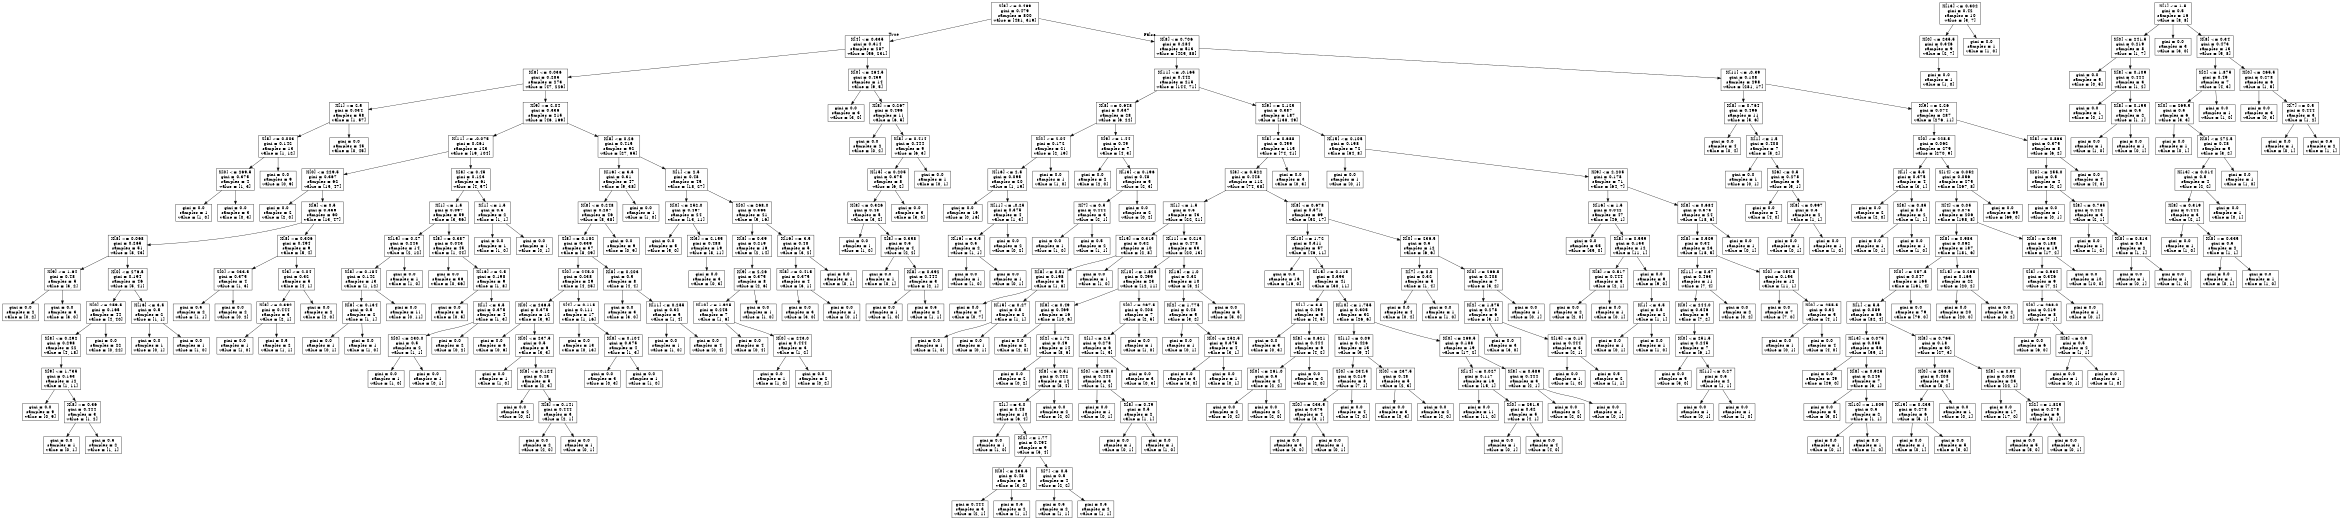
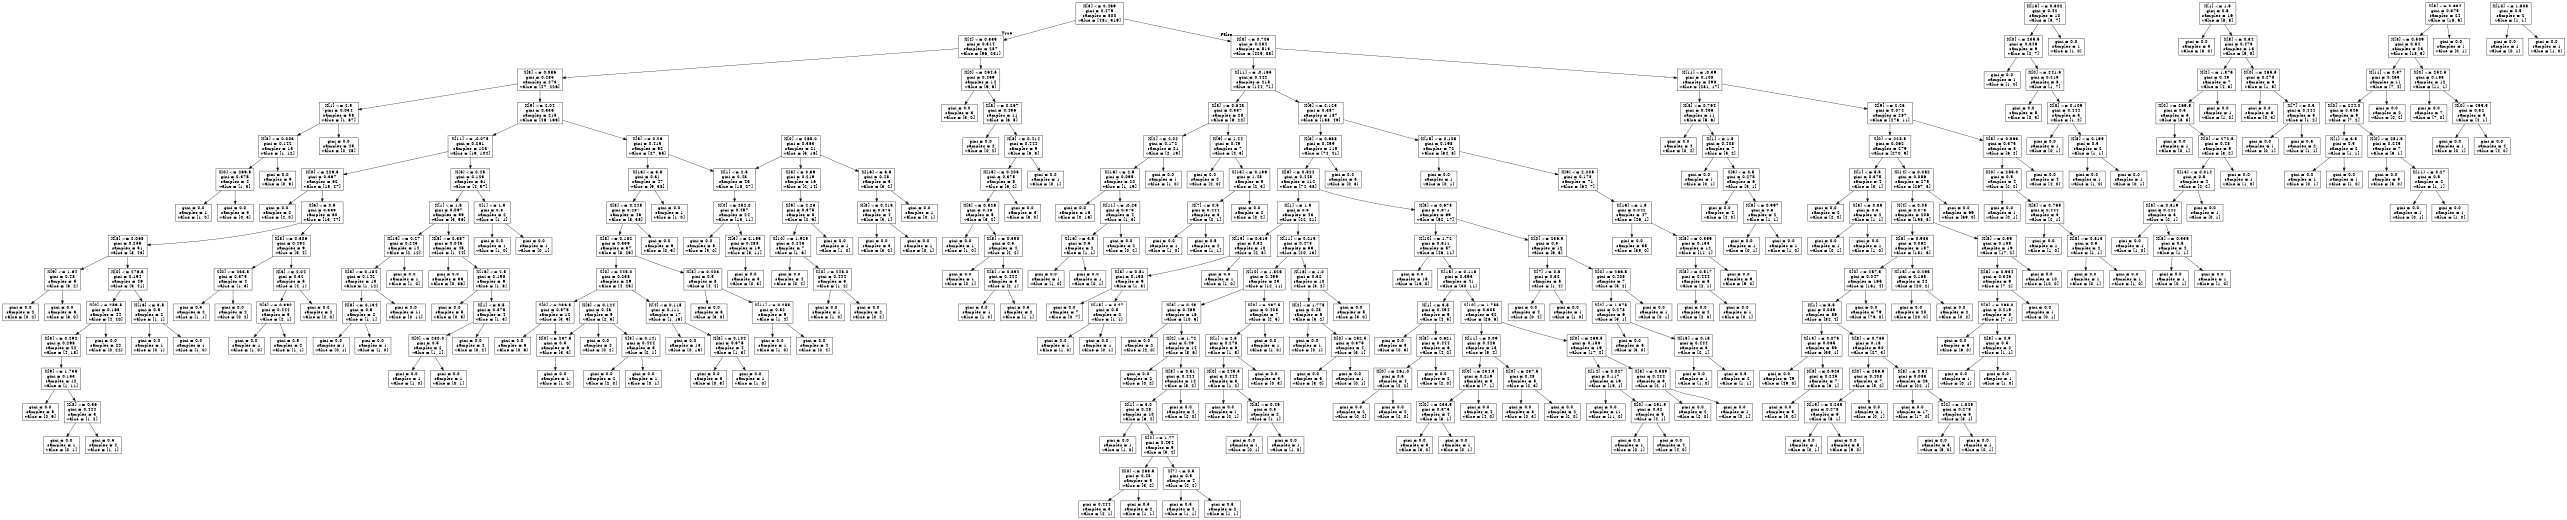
(2153, 29) -> (2033, 62)
(1137, 180) -> (1250, 180)
(718, 196) -> (770, 162)
(1651, 196) -> none
(1652, 293) -> (2344, 128)
(535, 361) -> (578, 328)
(1866, 394) -> none
